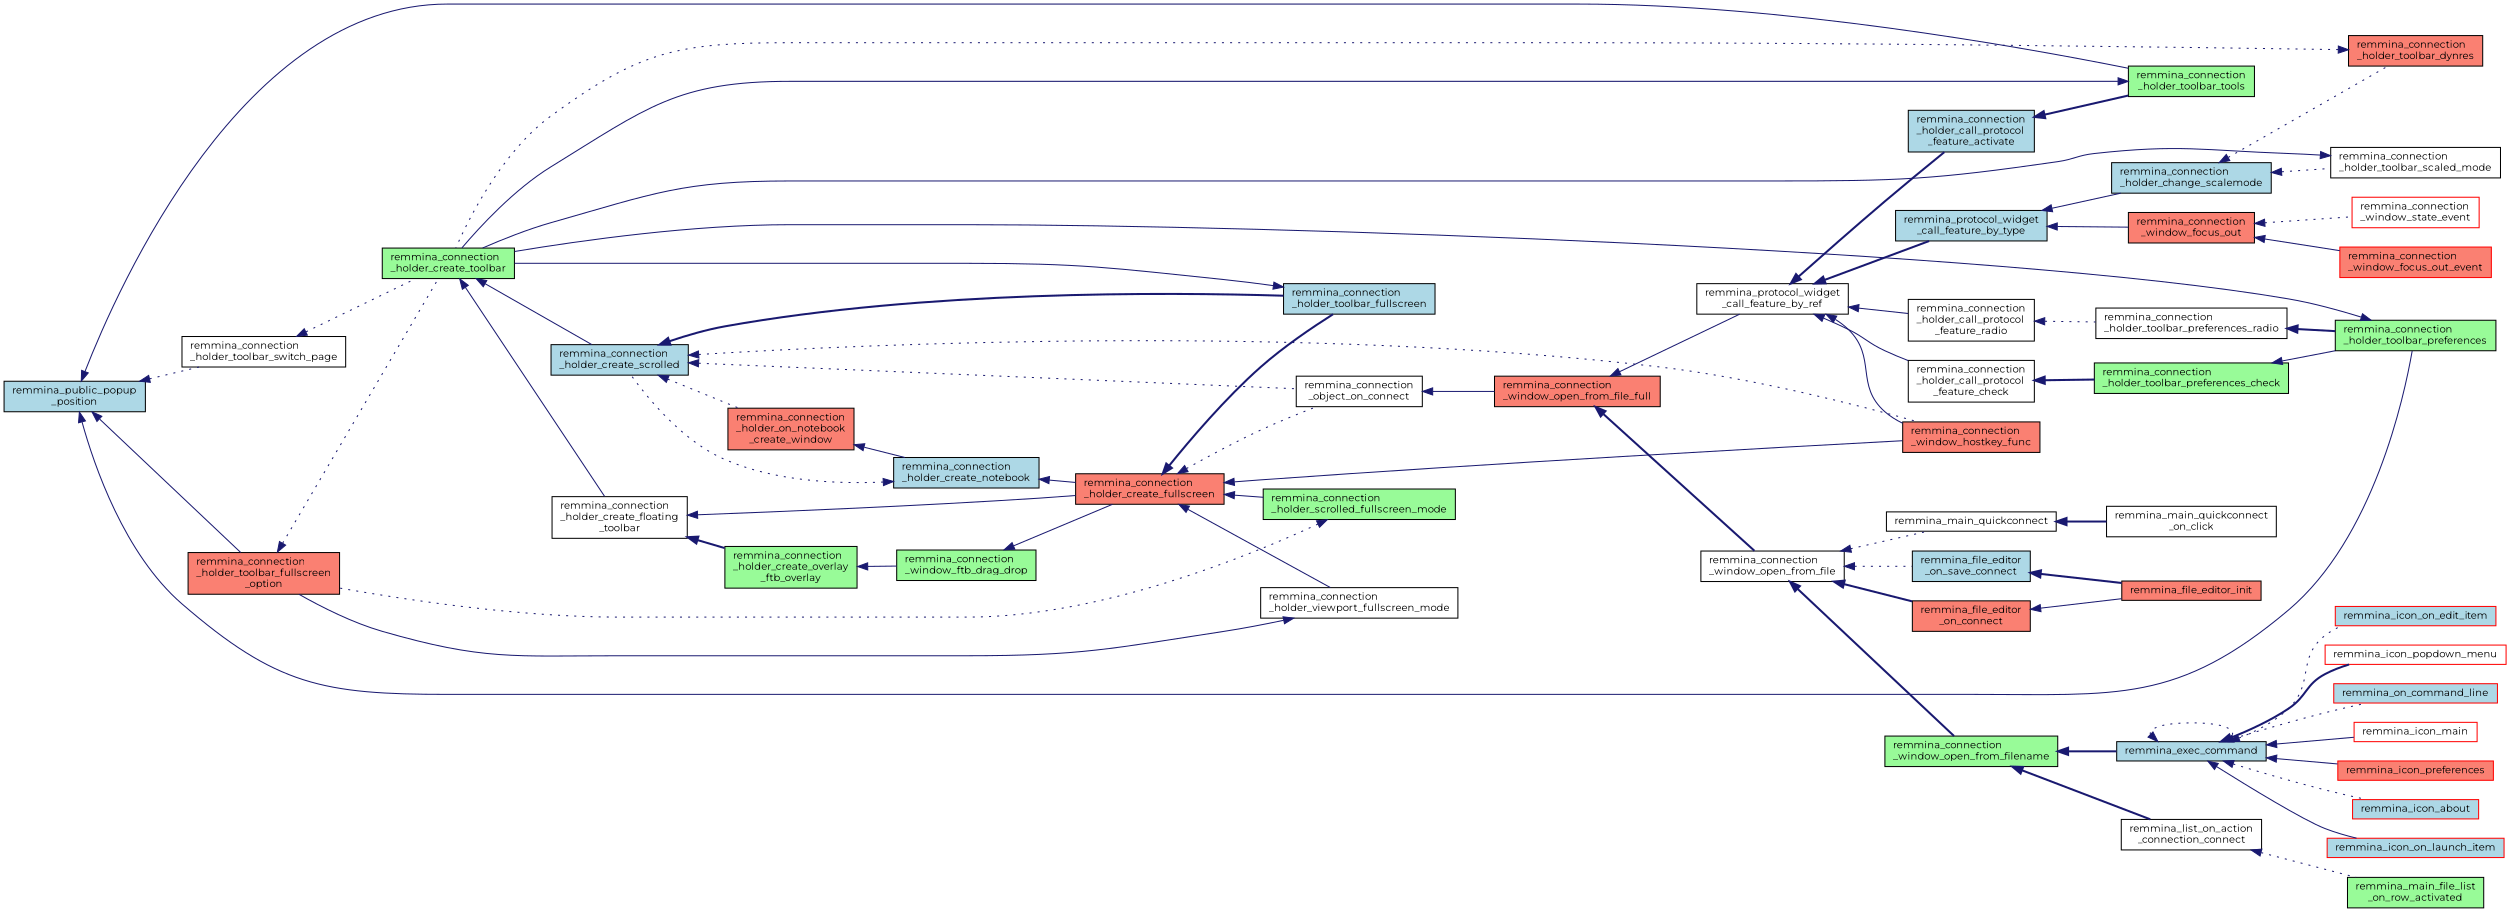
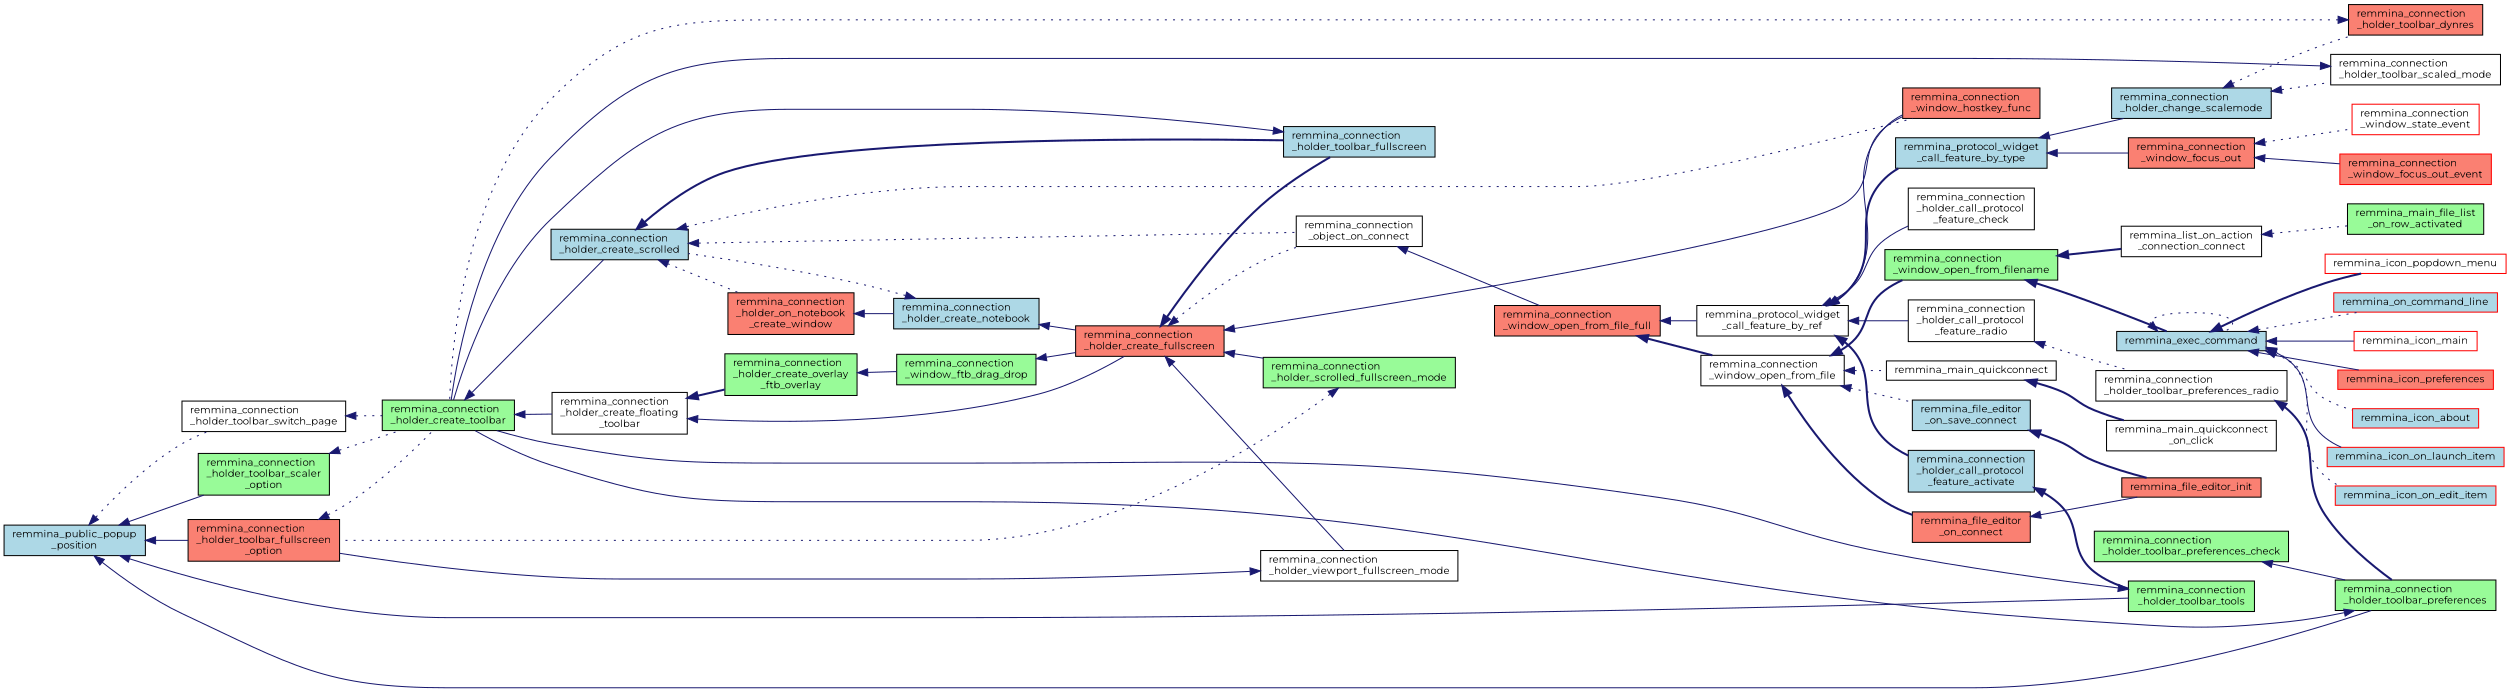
(2070, 380) -> none
none -> (264, 474)
